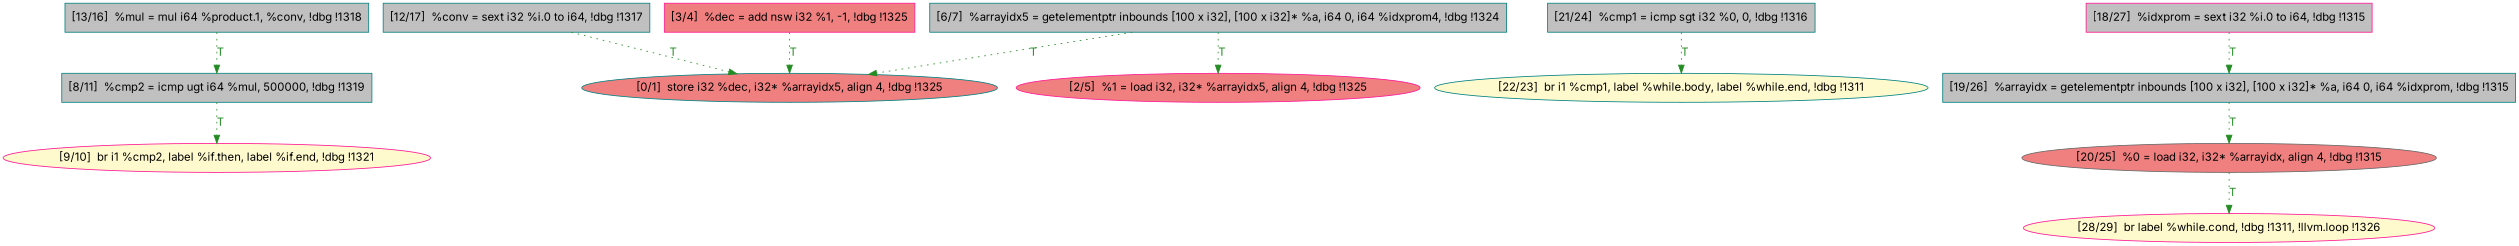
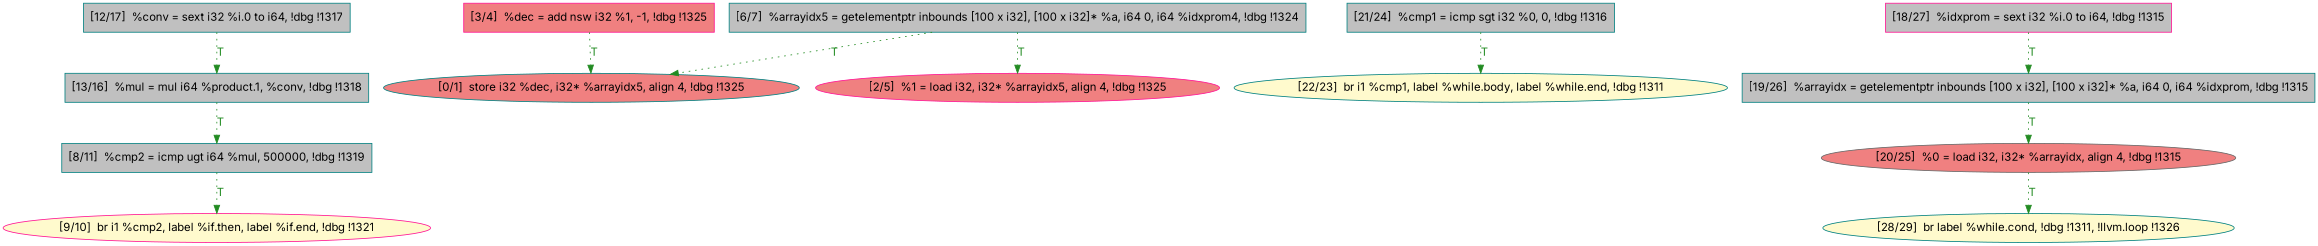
(650, 52) -> (217, 49)
(2229, 228) -> (2029, 228)
